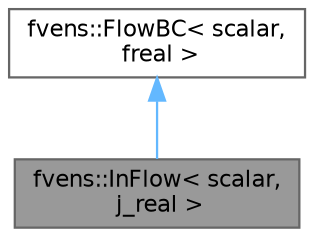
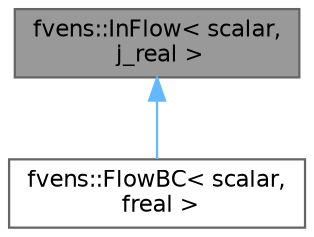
(157, 130) -> (157, 130)
